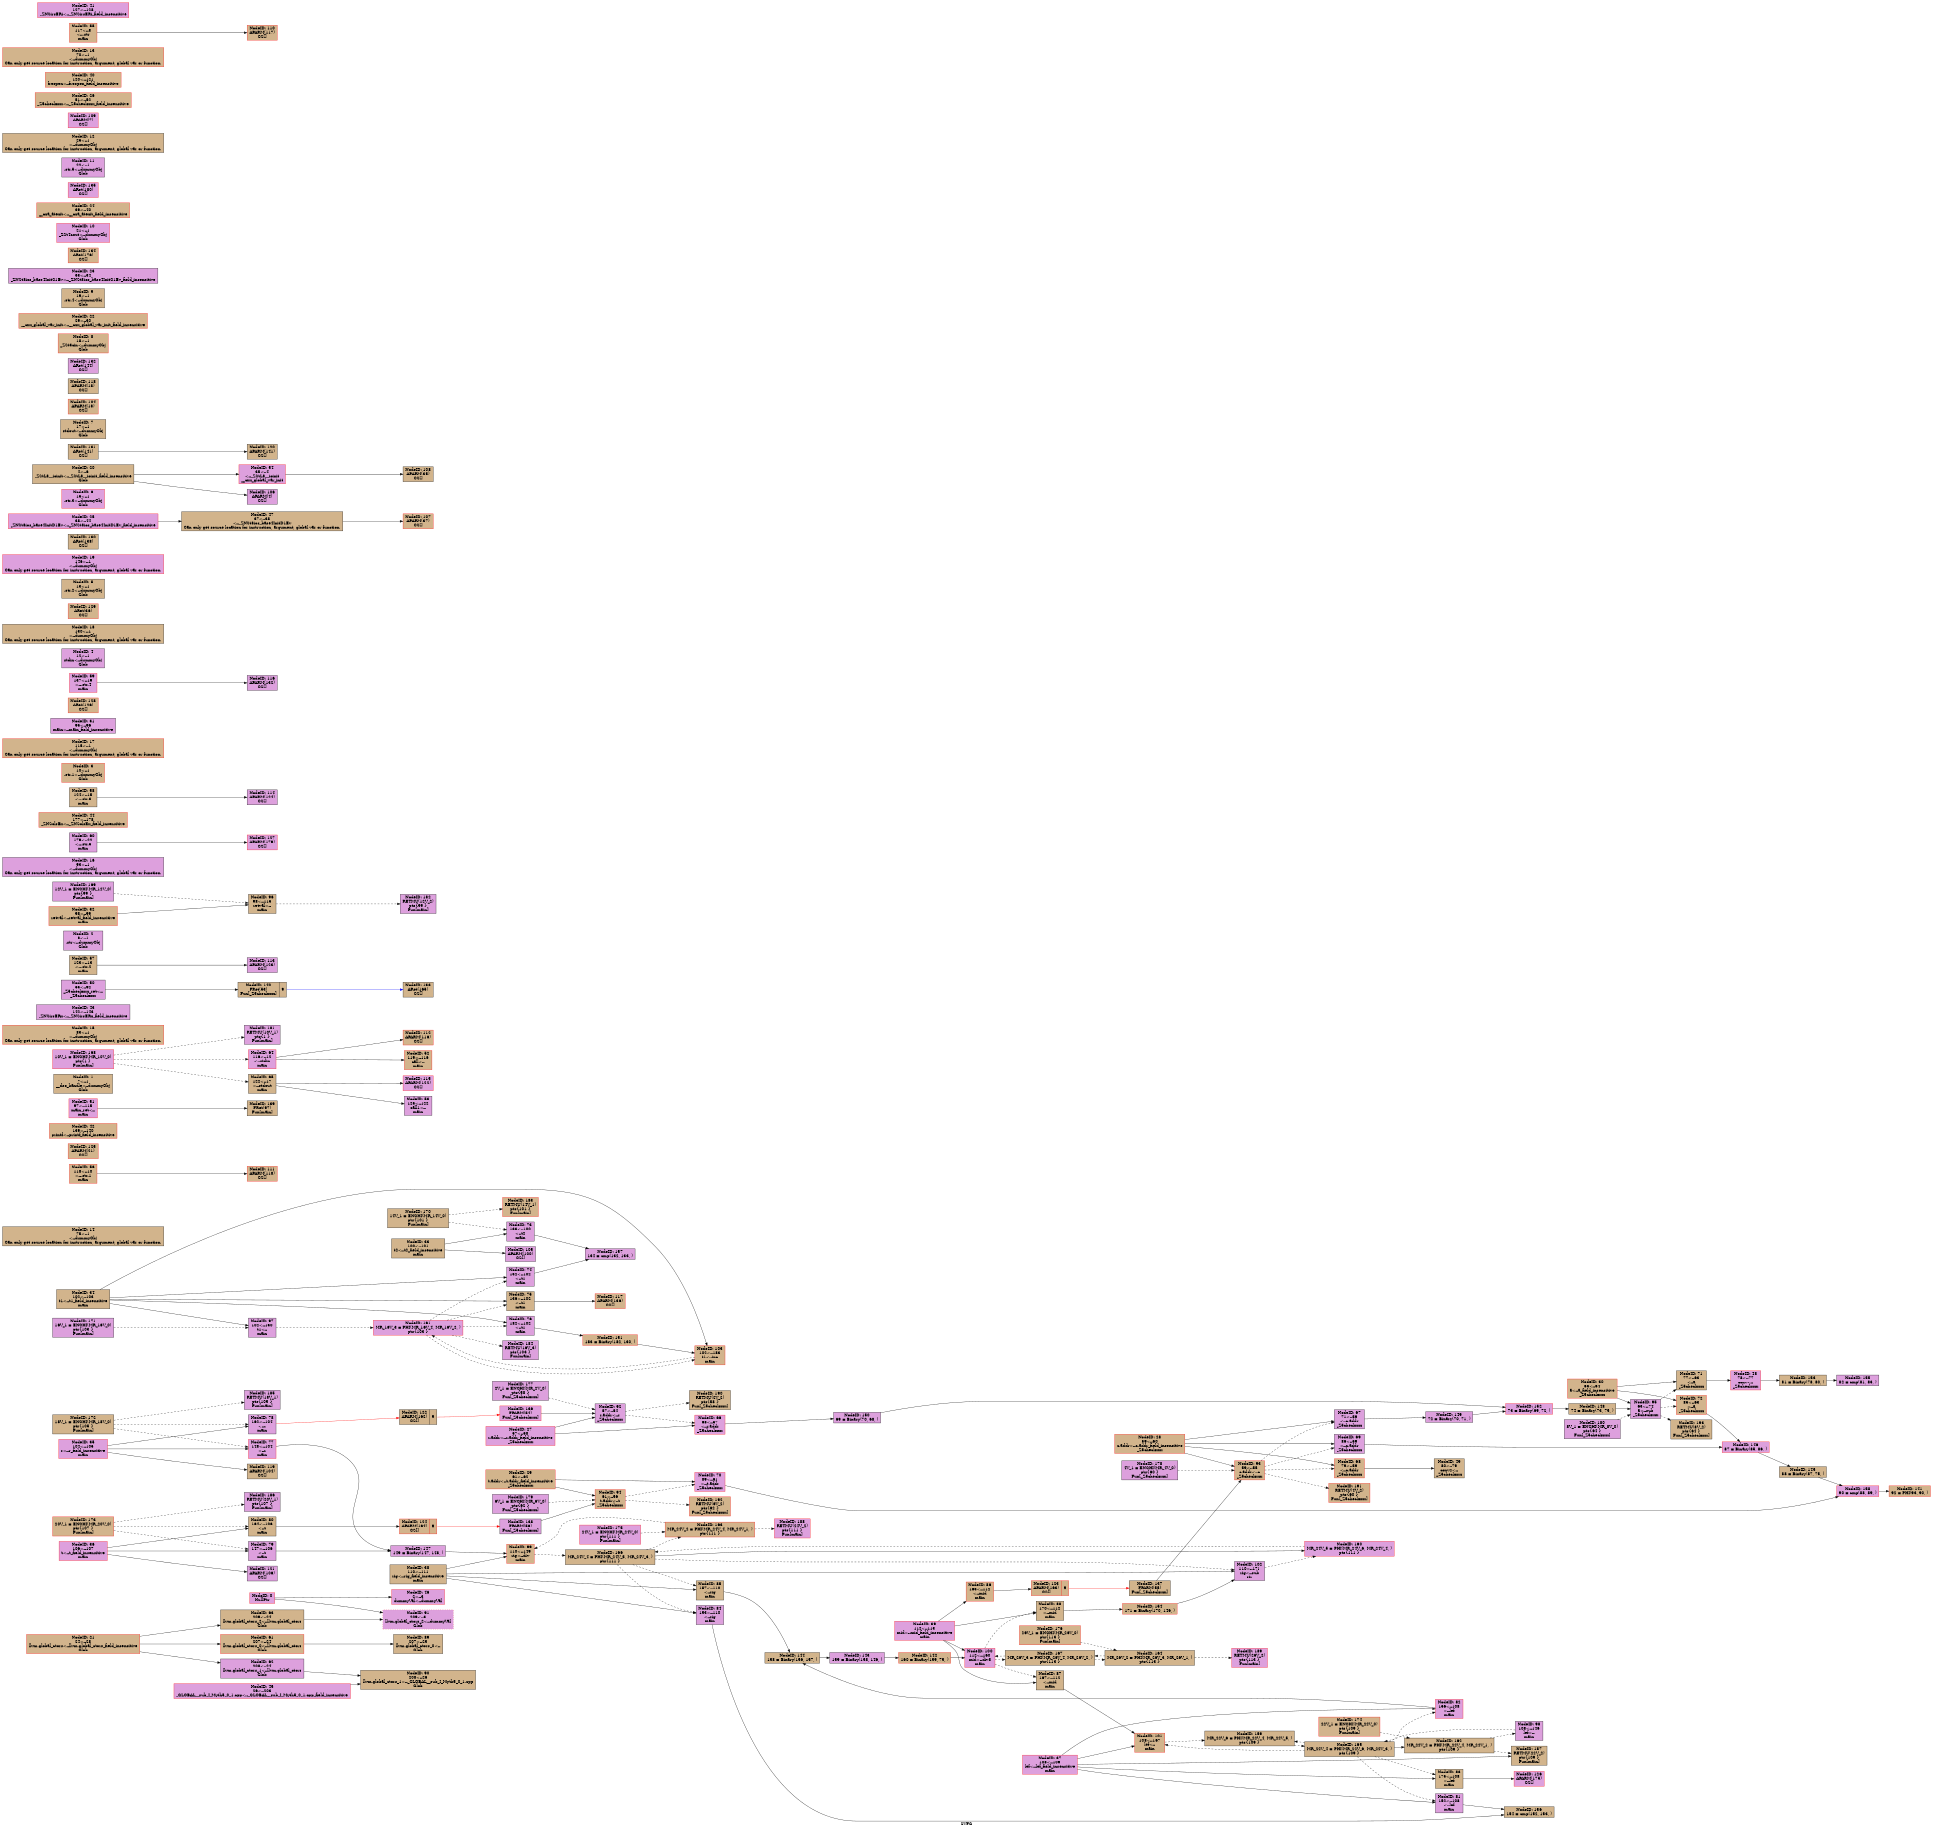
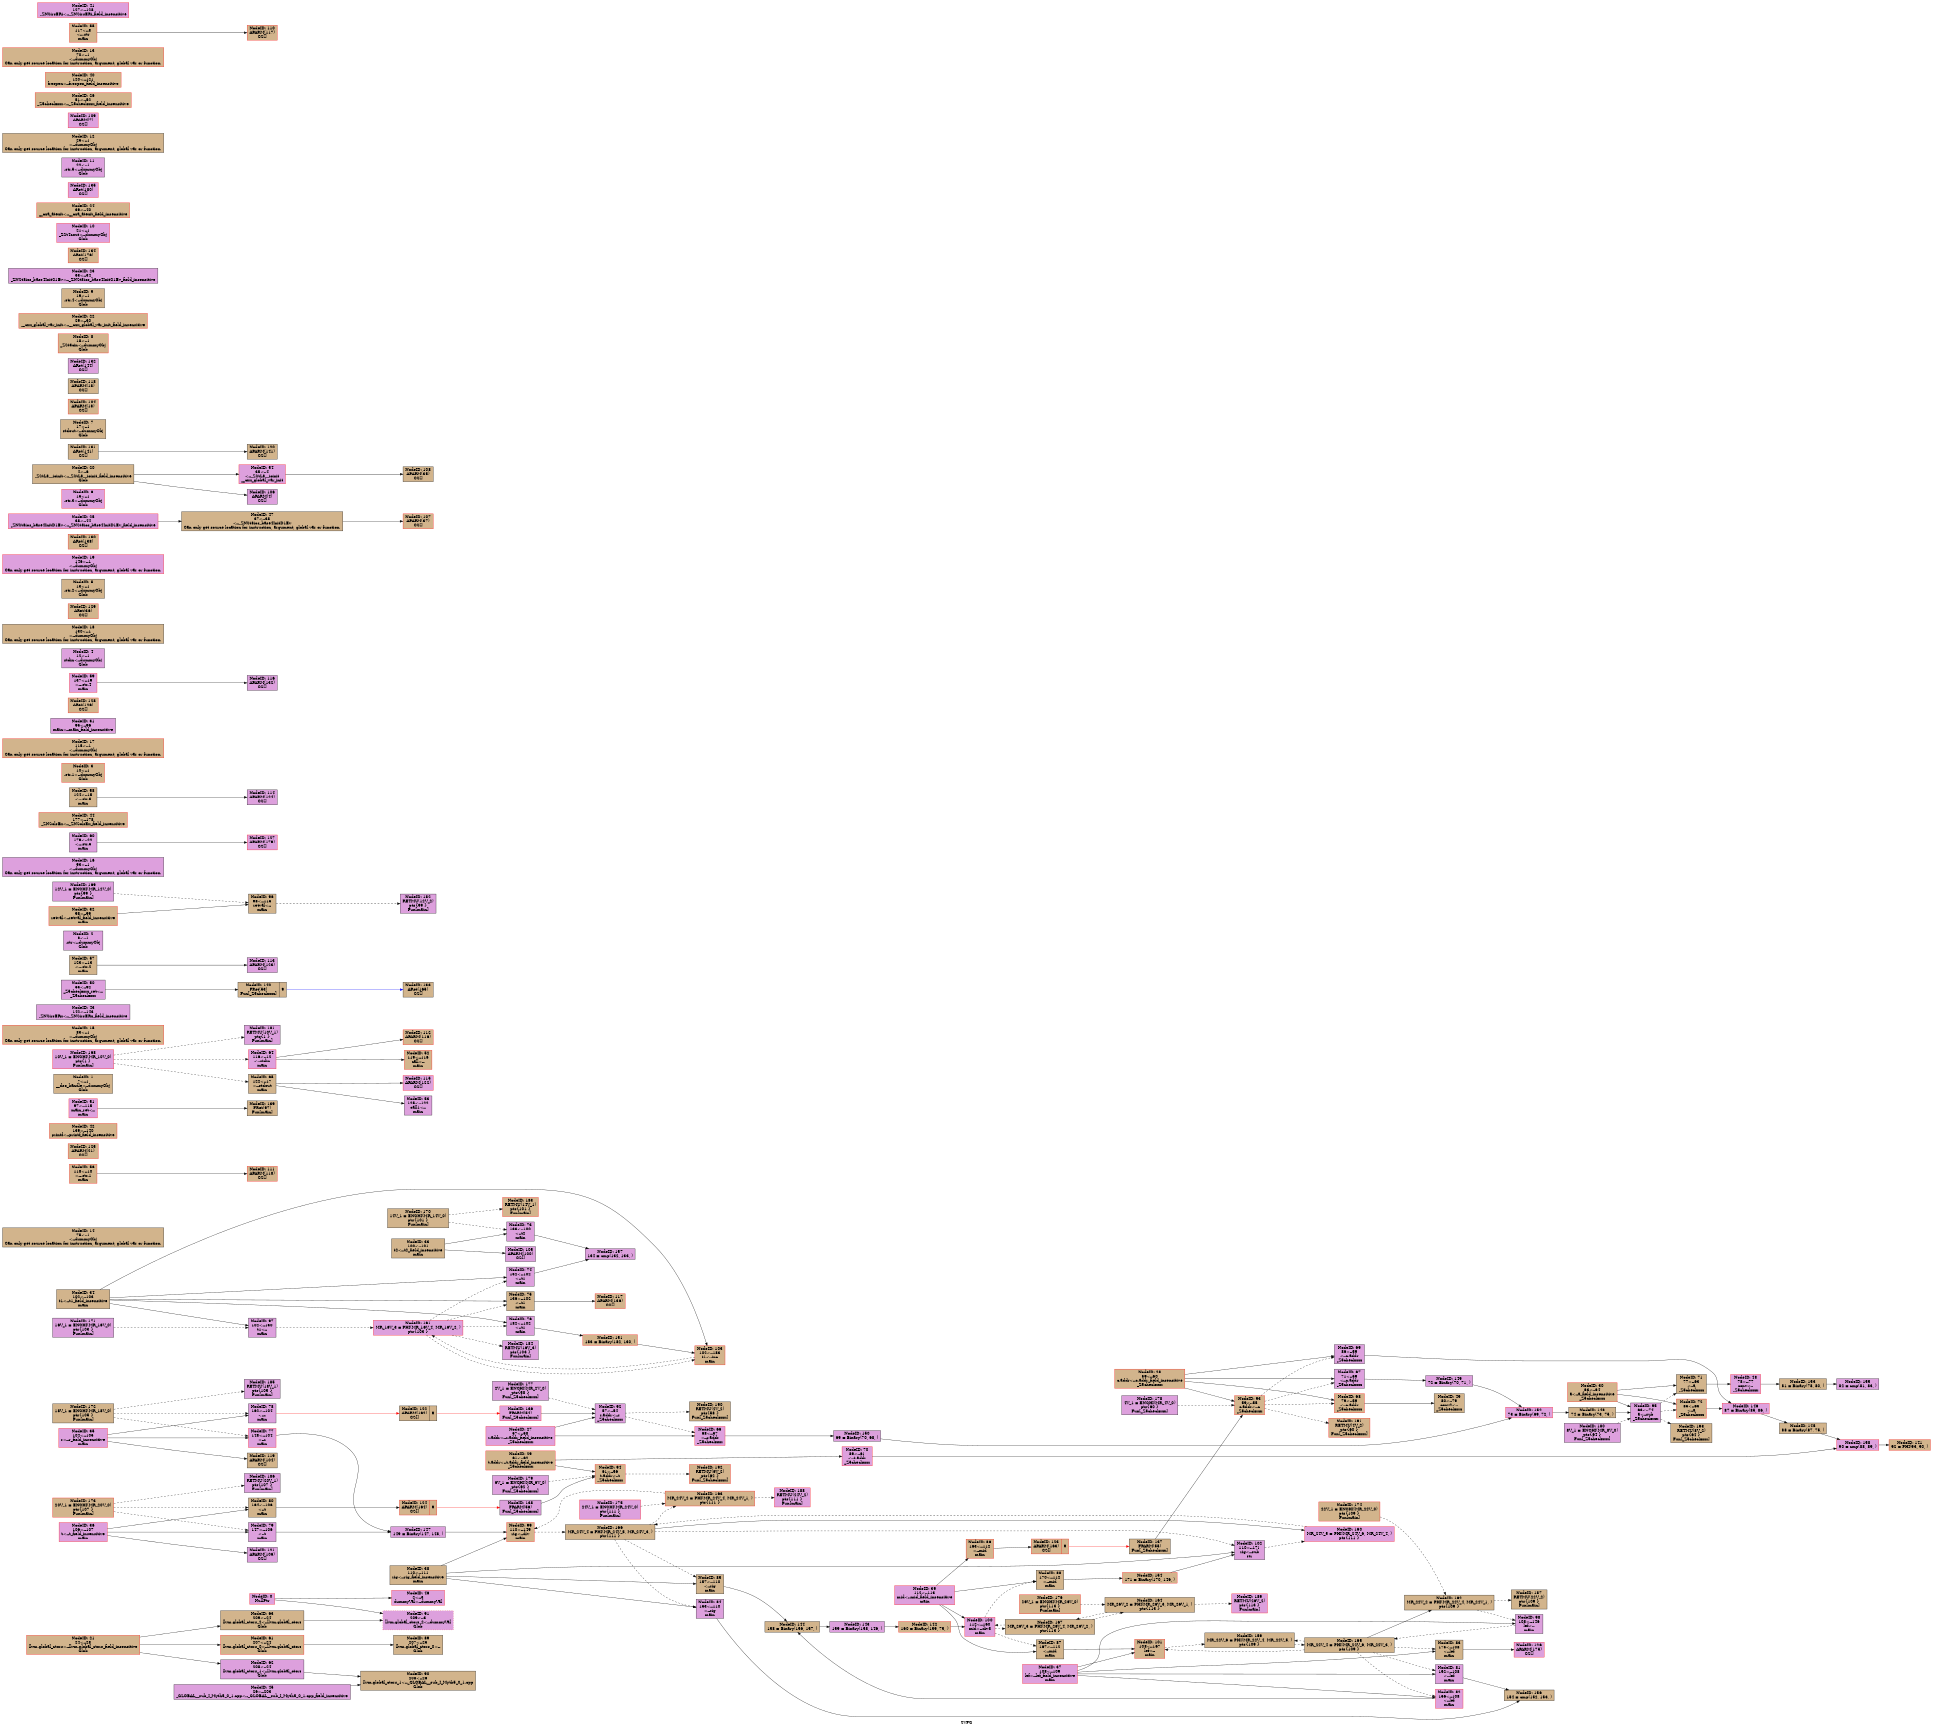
(83, 542) -> (83, 542)
(659, 1491) -> none
(262, 1691) -> (262, 1692)
(1293, 1761) -> (1284, 1621)
